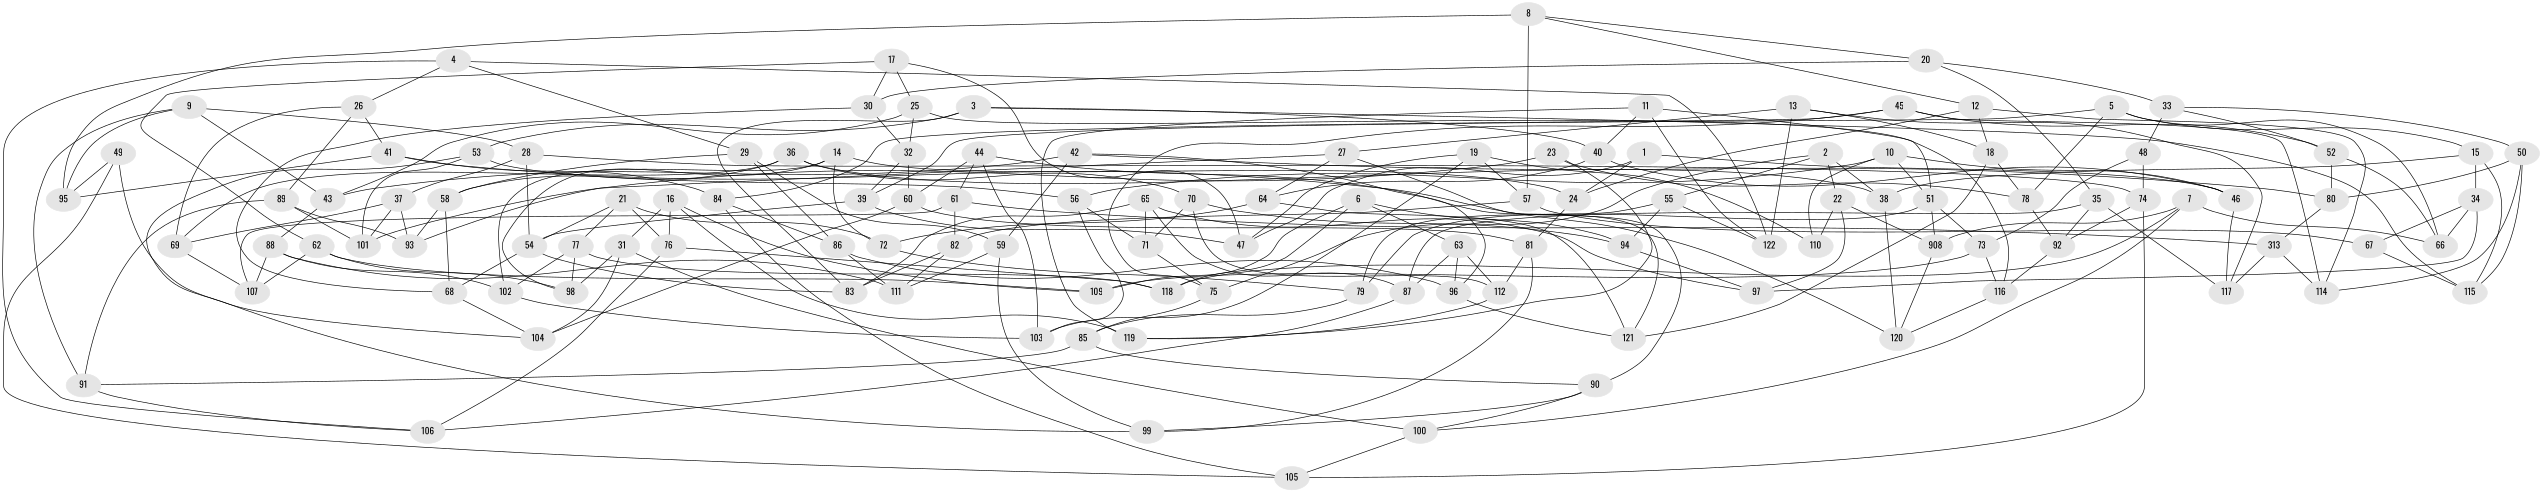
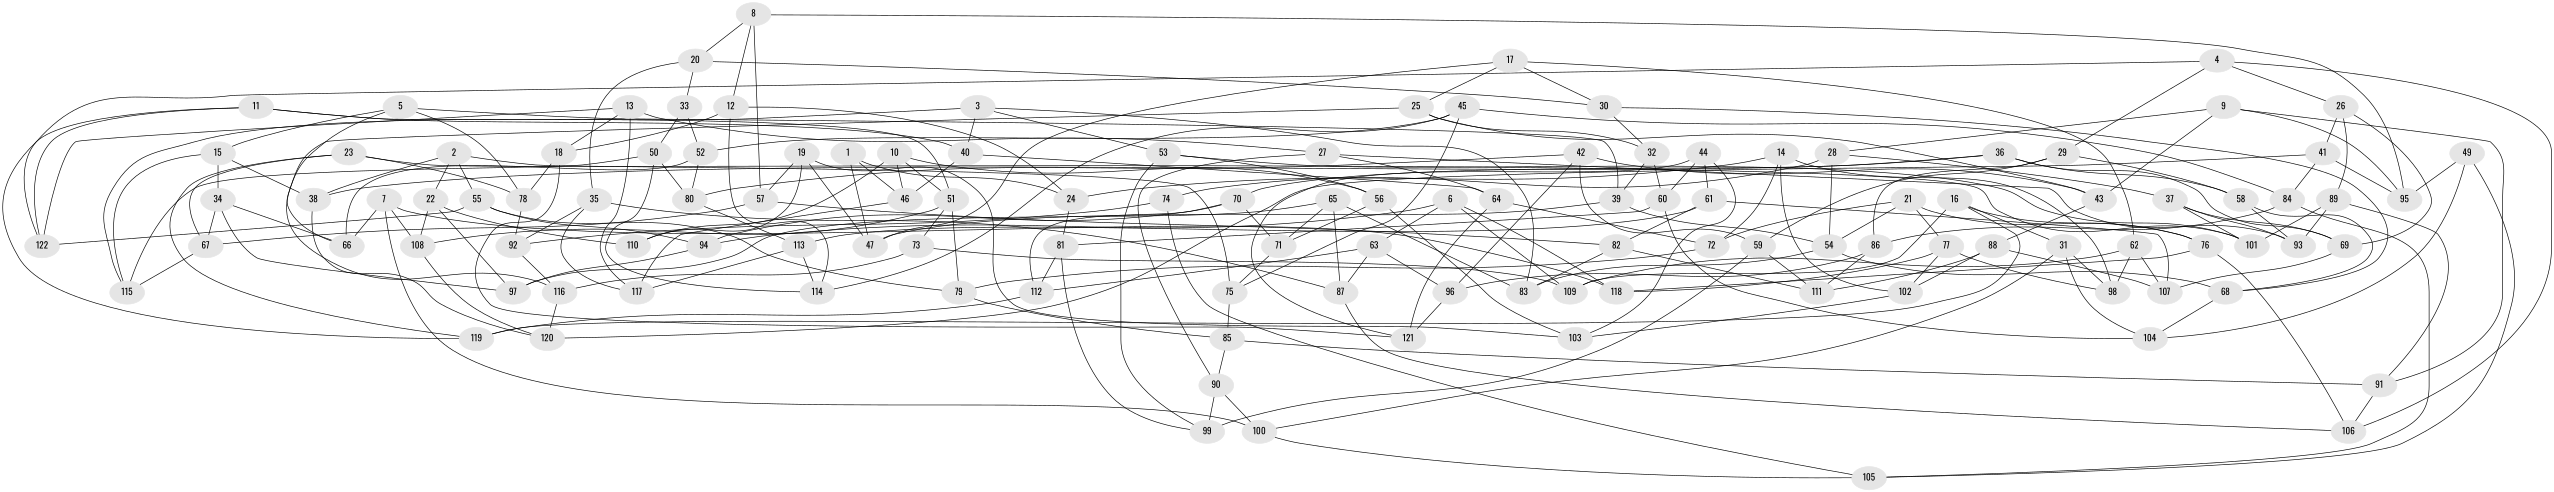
(2143, 153) -> none
none -> (236, 169)
(1936, 246) -> (418, 246)
(2274, 246) -> (799, 246)
